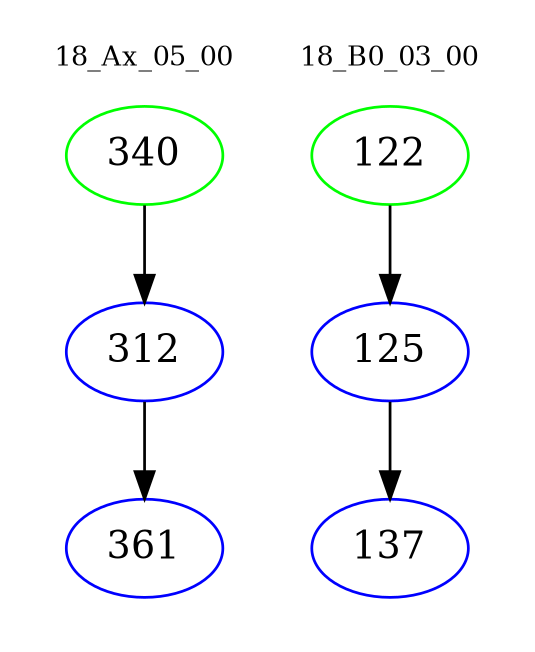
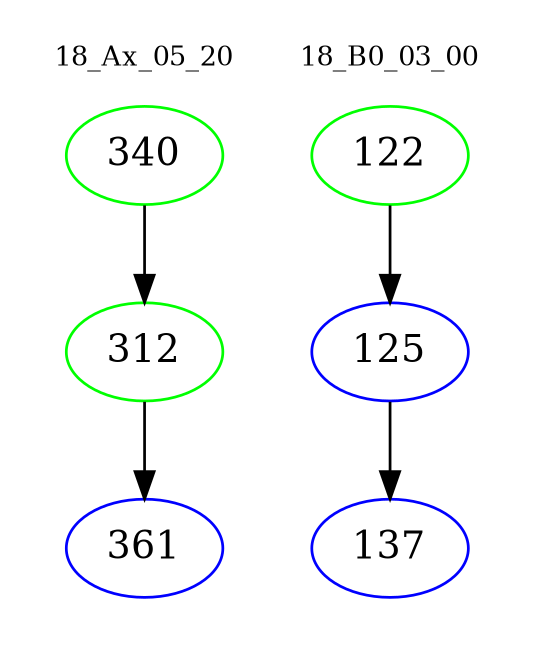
(145, 59) -> (145, 59)
(145, 352) -> (145, 352)
